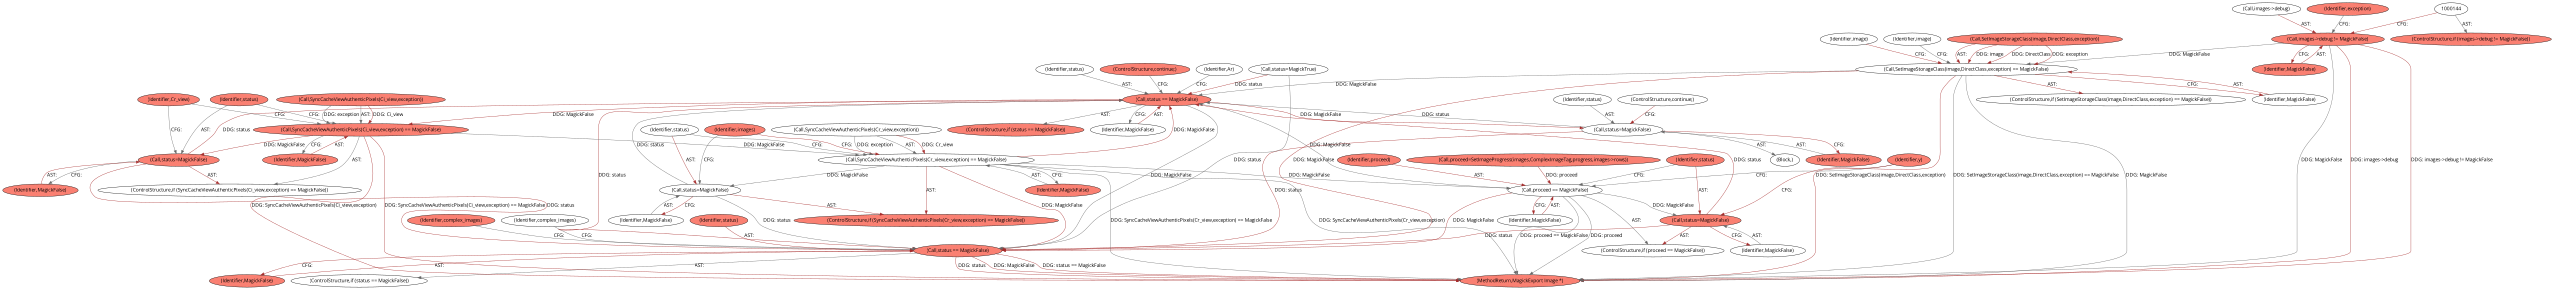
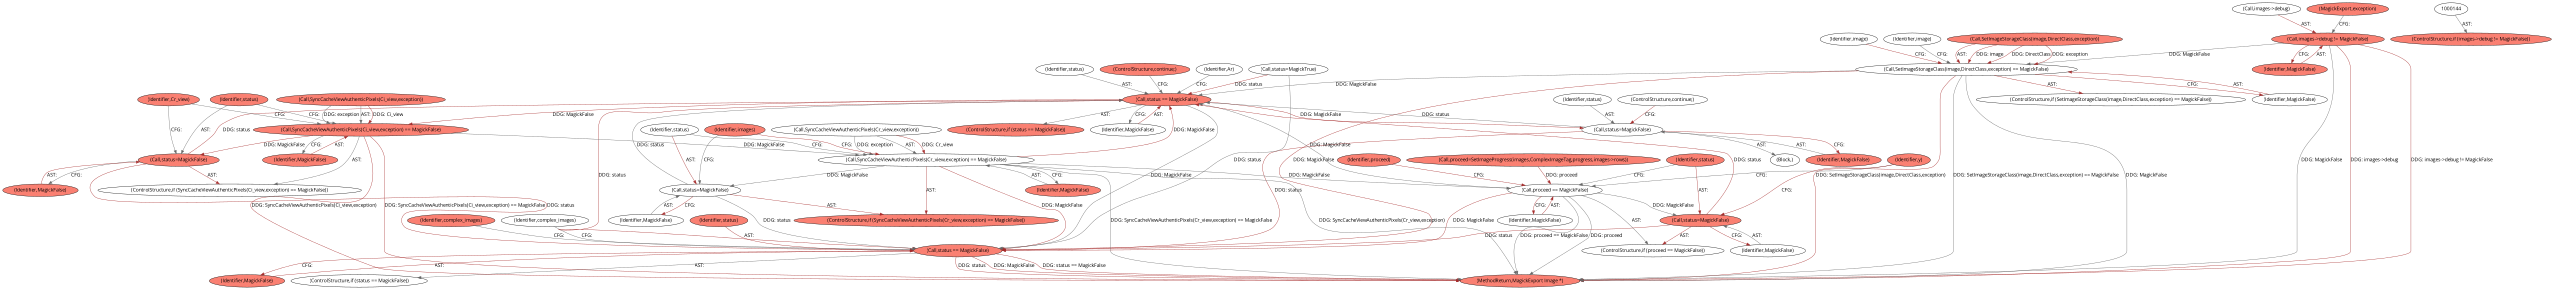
(2348, 9) -> (2348, 9)
(2396, 23) -> none
(1480, 175) -> (1480, 175)
